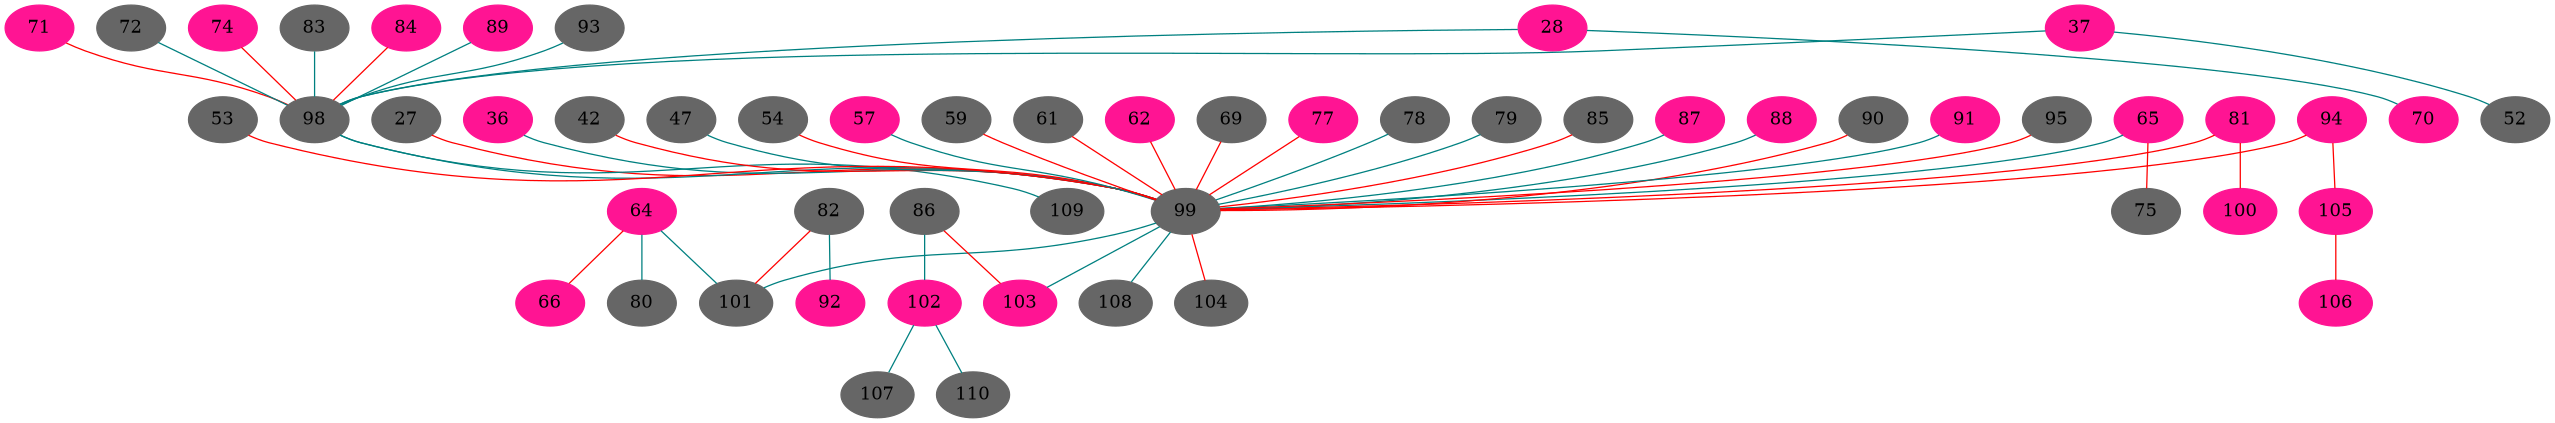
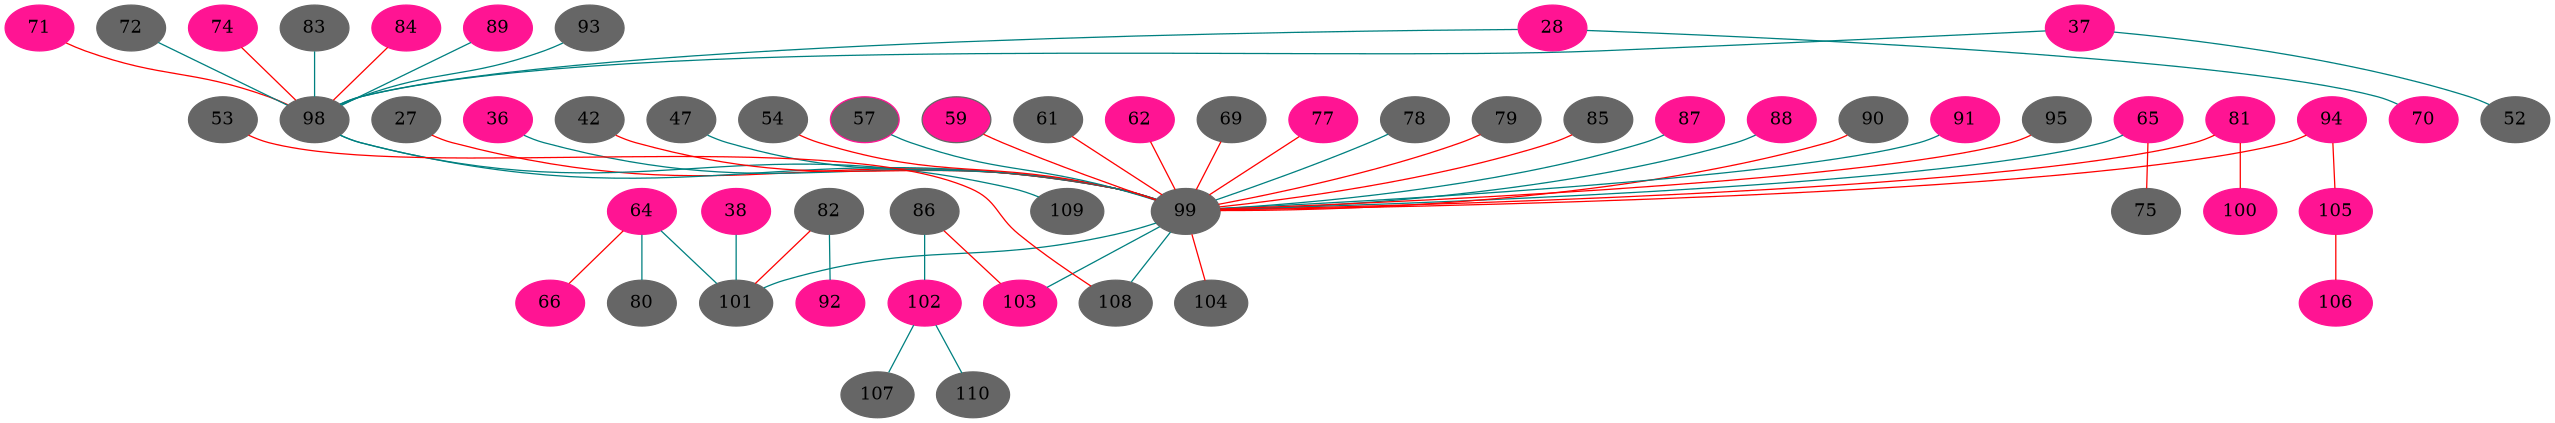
(865, 120) -> (865, 120)
(956, 120) -> (956, 120)
(1351, 175) -> (1351, 175)
(519, 180) -> (688, 157)
none -> (736, 211)
